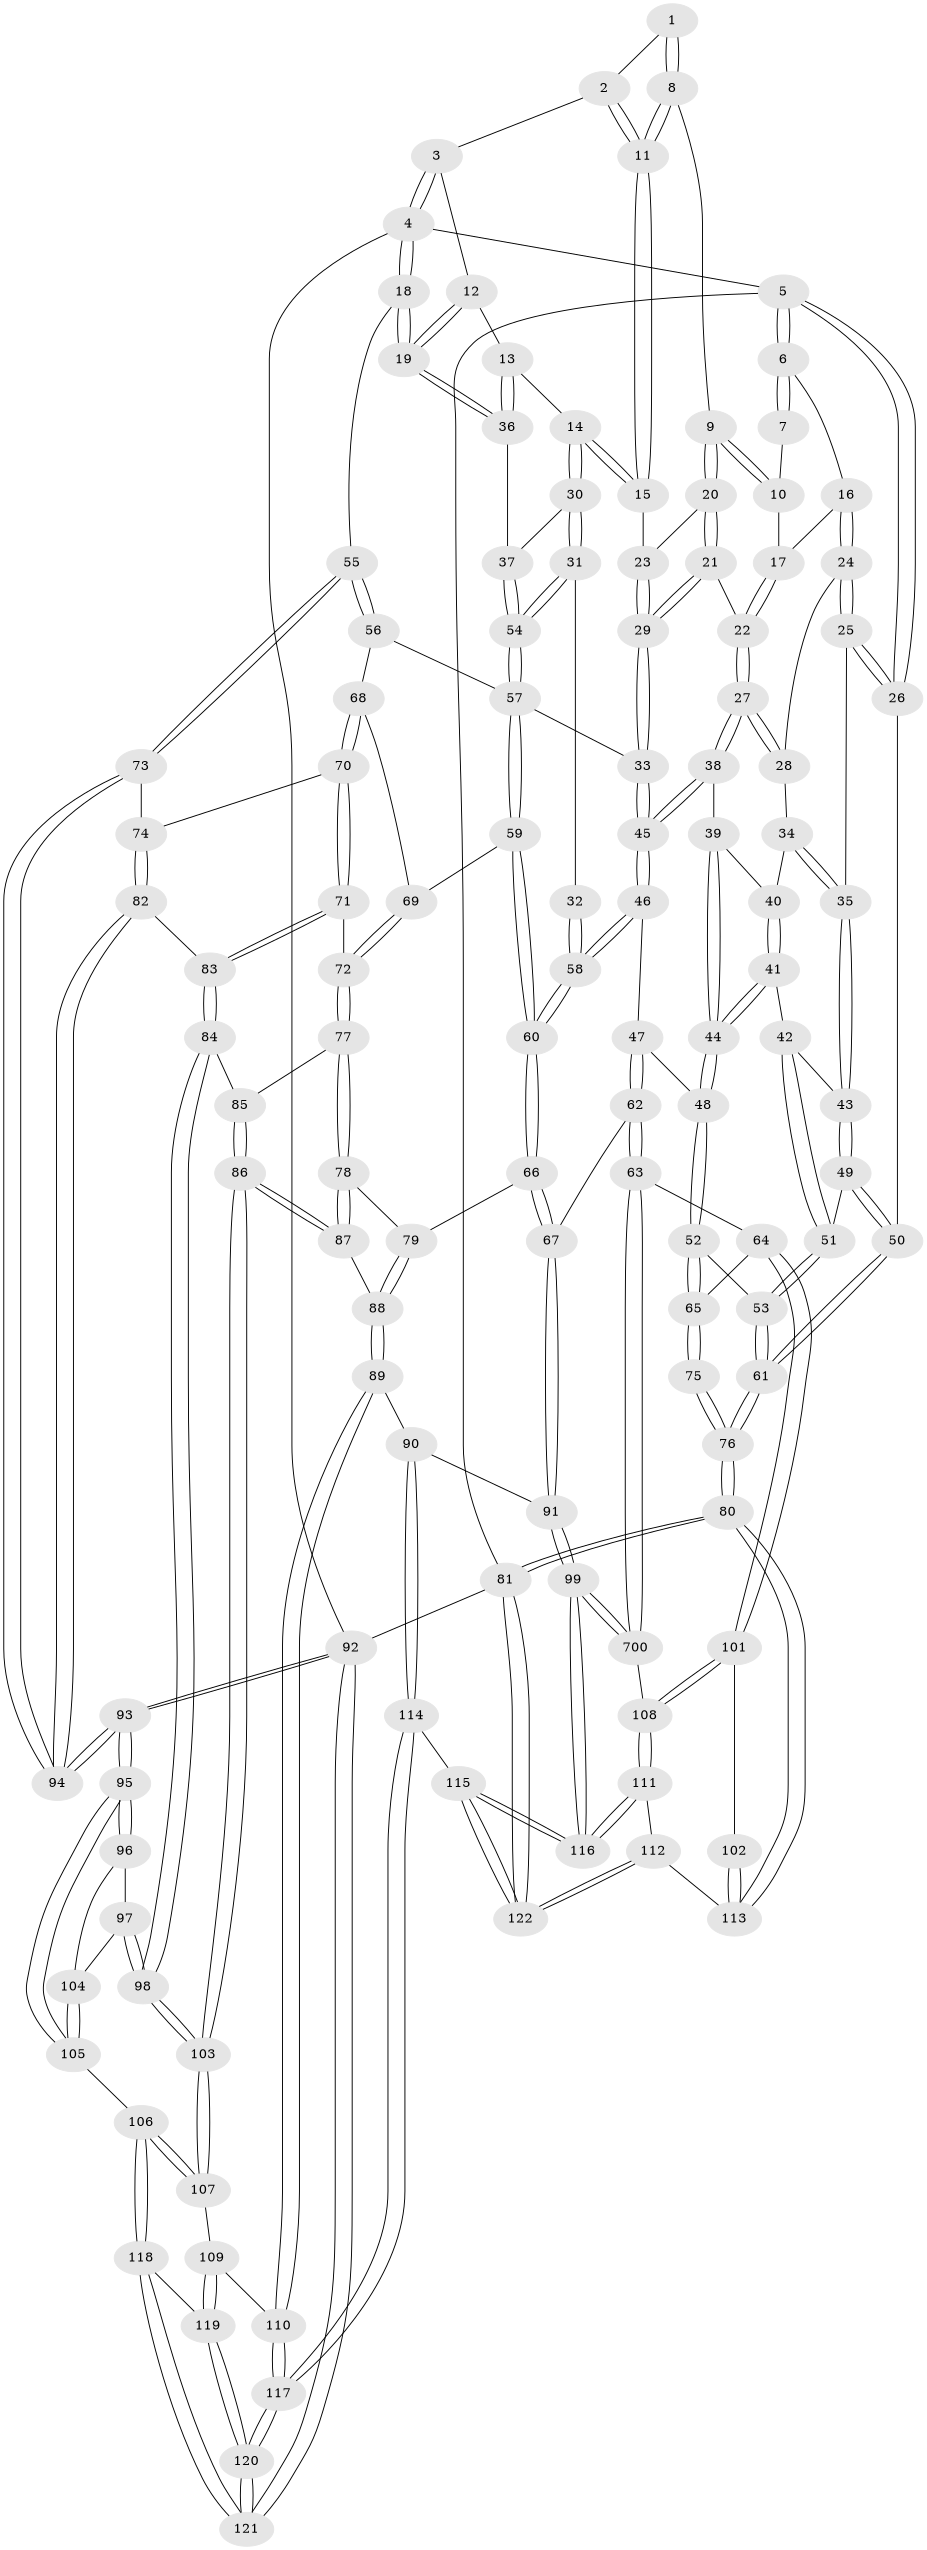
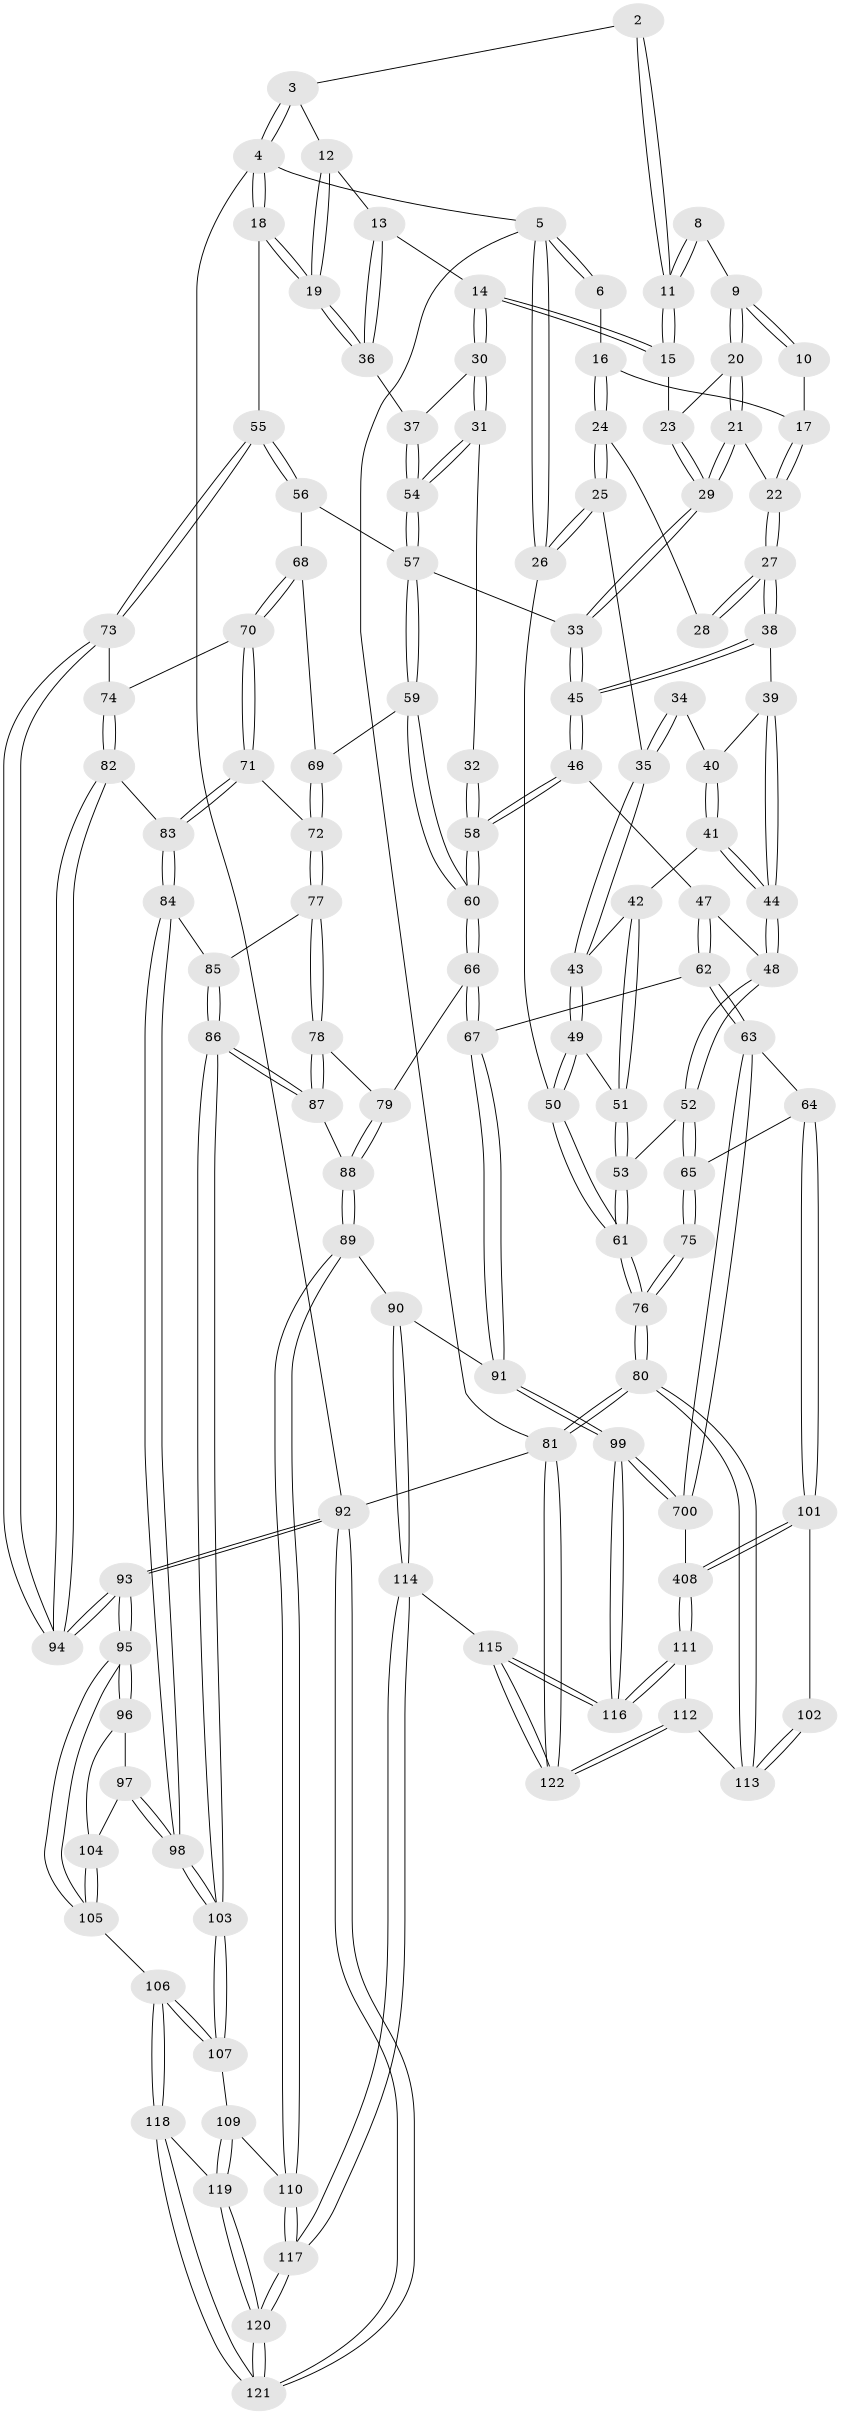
(672, 21) -> none
(783, 428) -> none
(786, 801) -> none
(645, 1716) -> (686, 1580)
